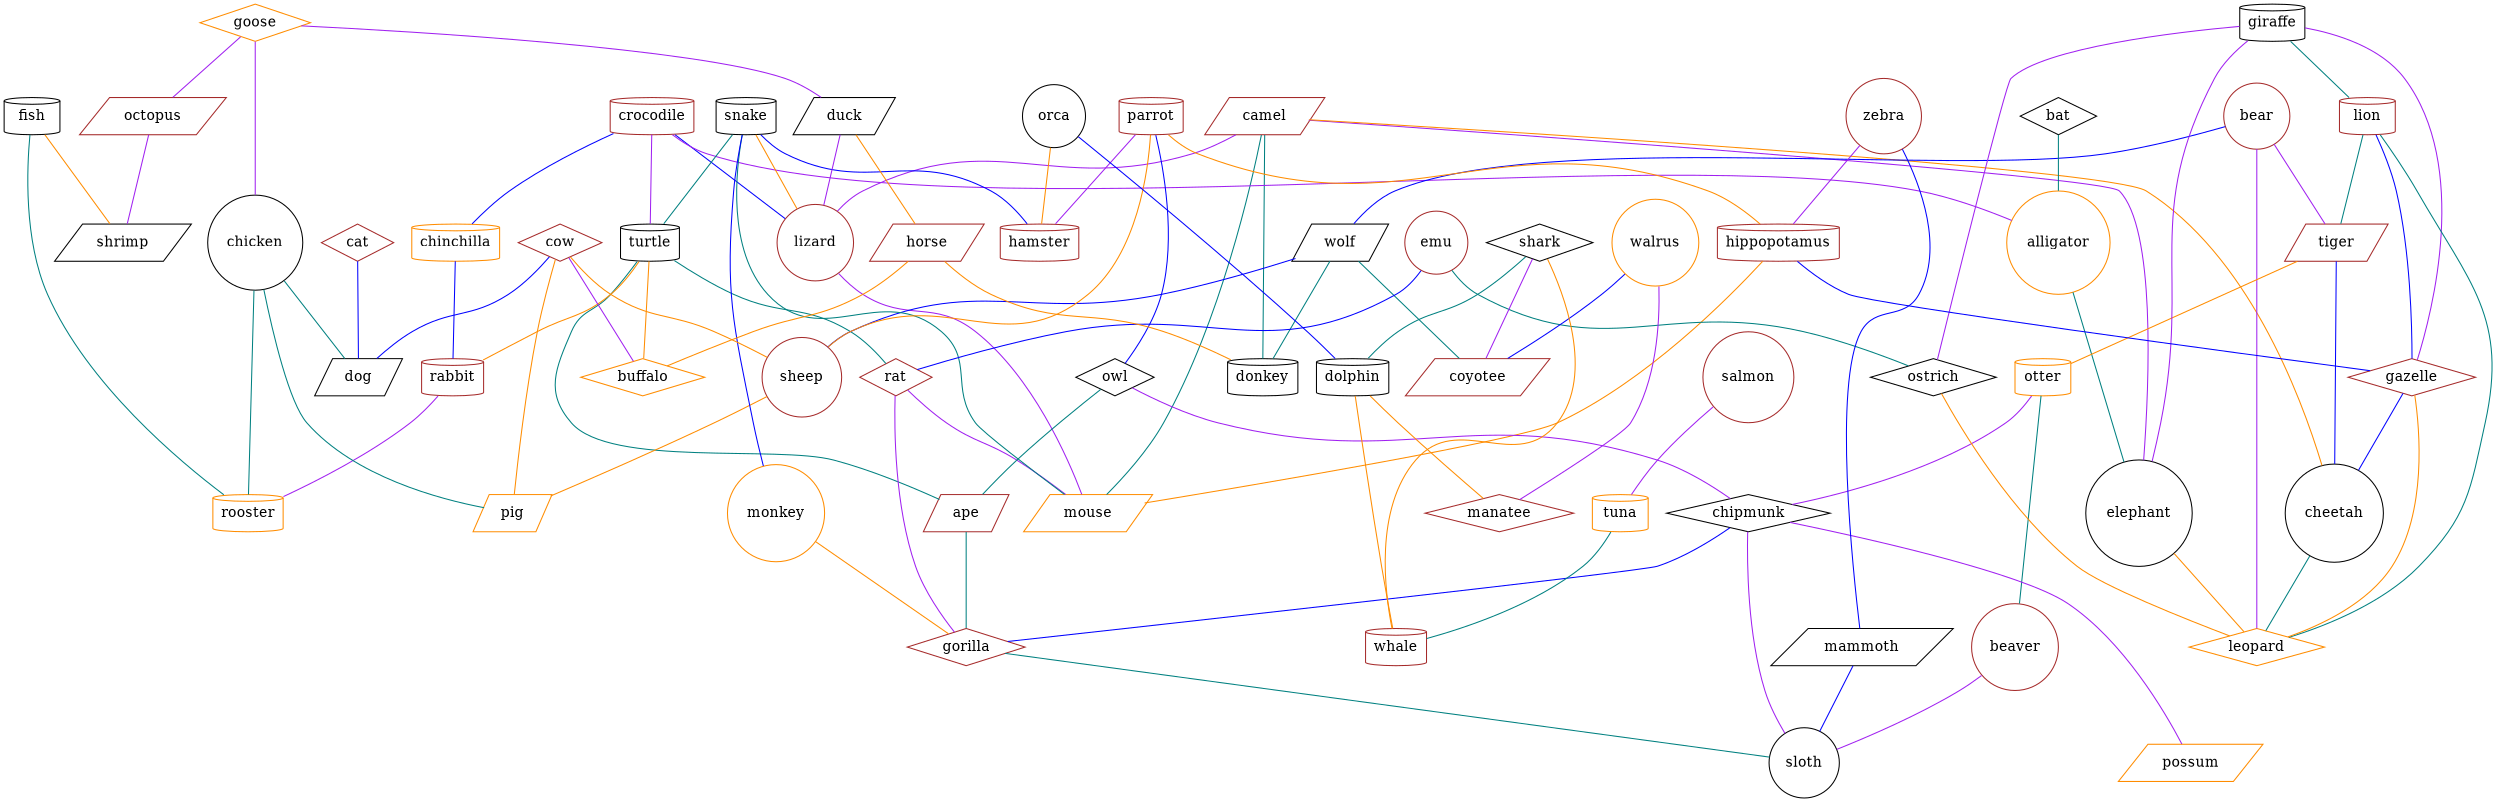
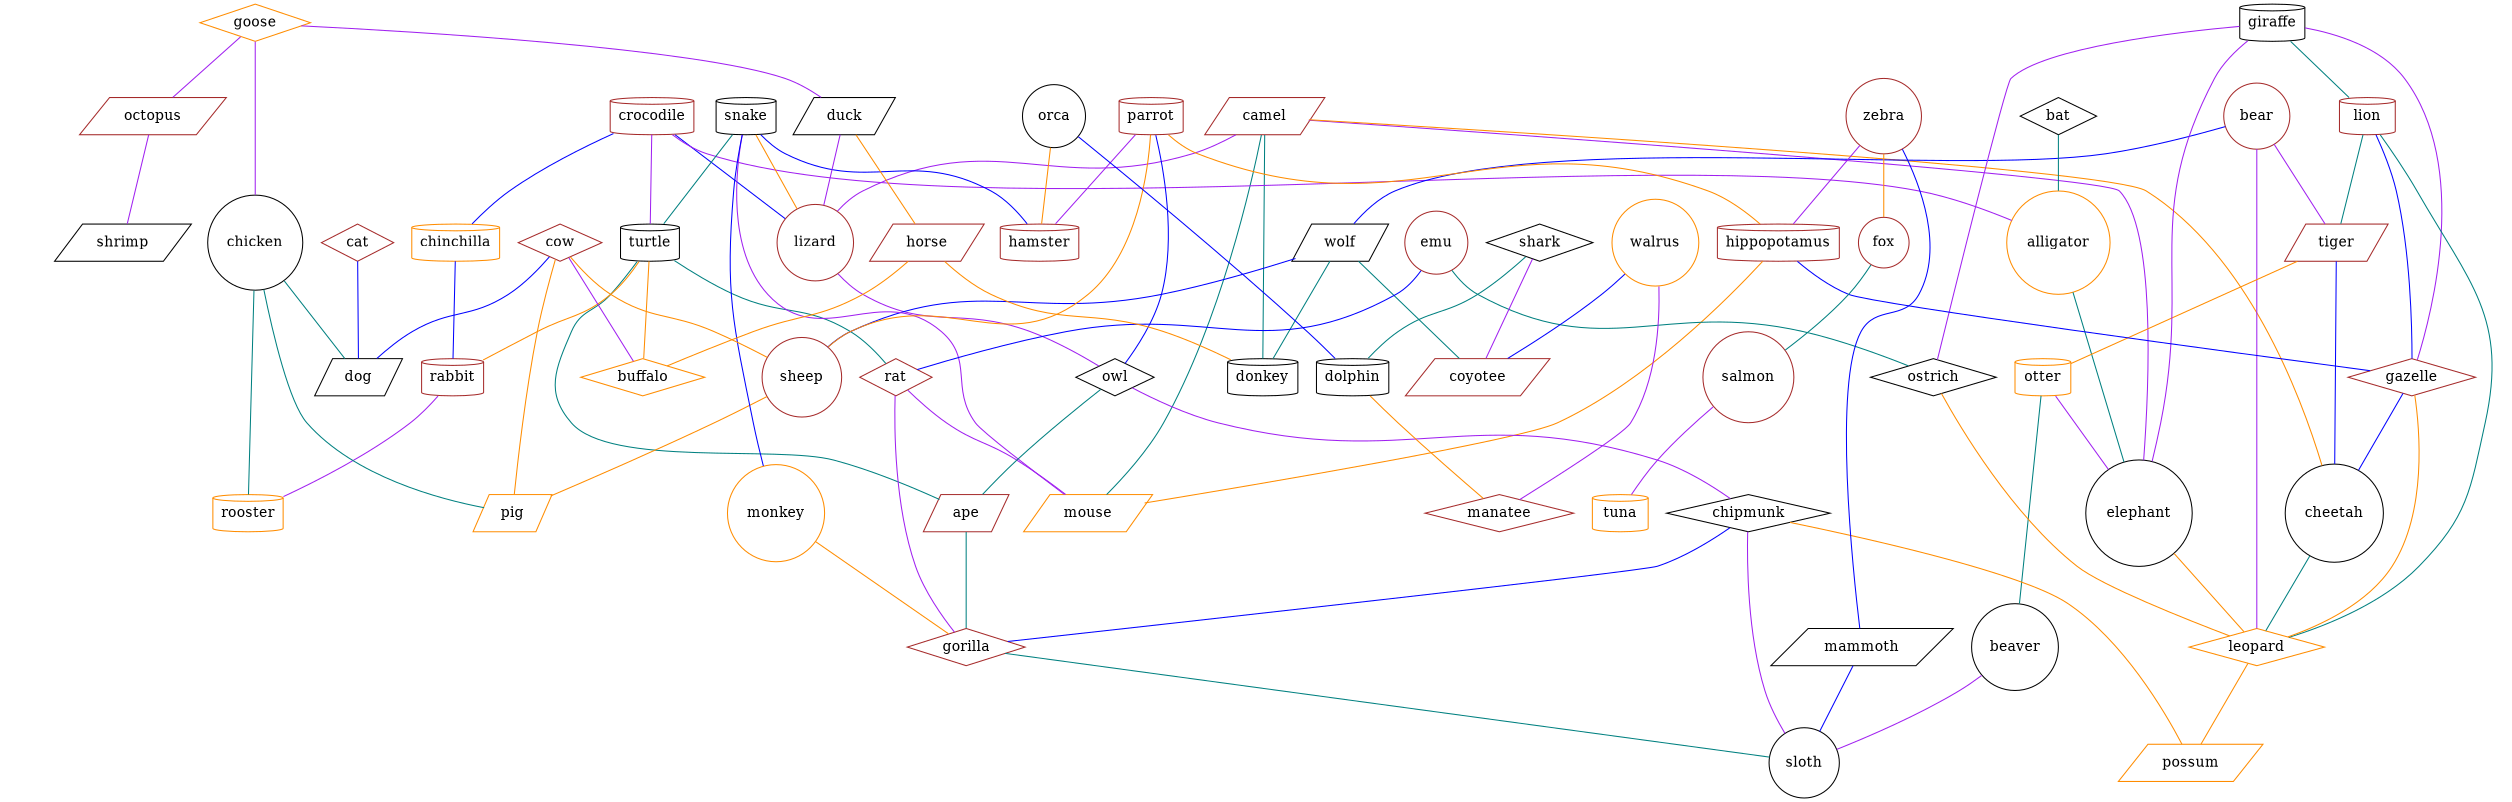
(32, 116) -> none
none -> (1884, 243)
(877, 312) -> (877, 312)
(985, 341) -> (1023, 329)
(1920, 467) -> (2082, 433)
(2008, 577) -> (2008, 577)
(1396, 647) -> none
(2015, 647) -> (2015, 647)
none -> (2224, 704)
